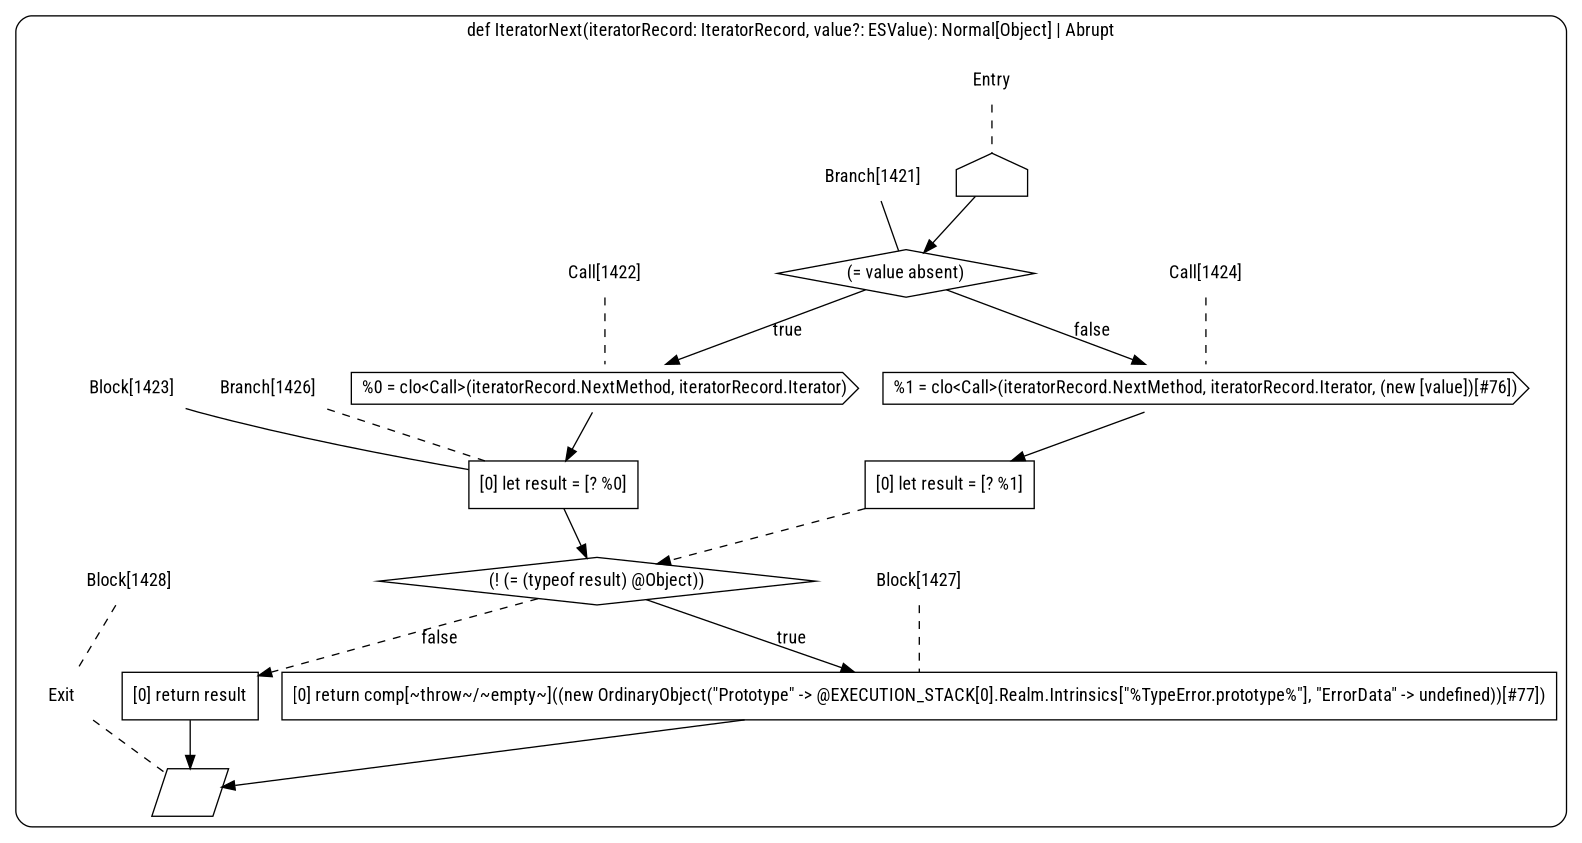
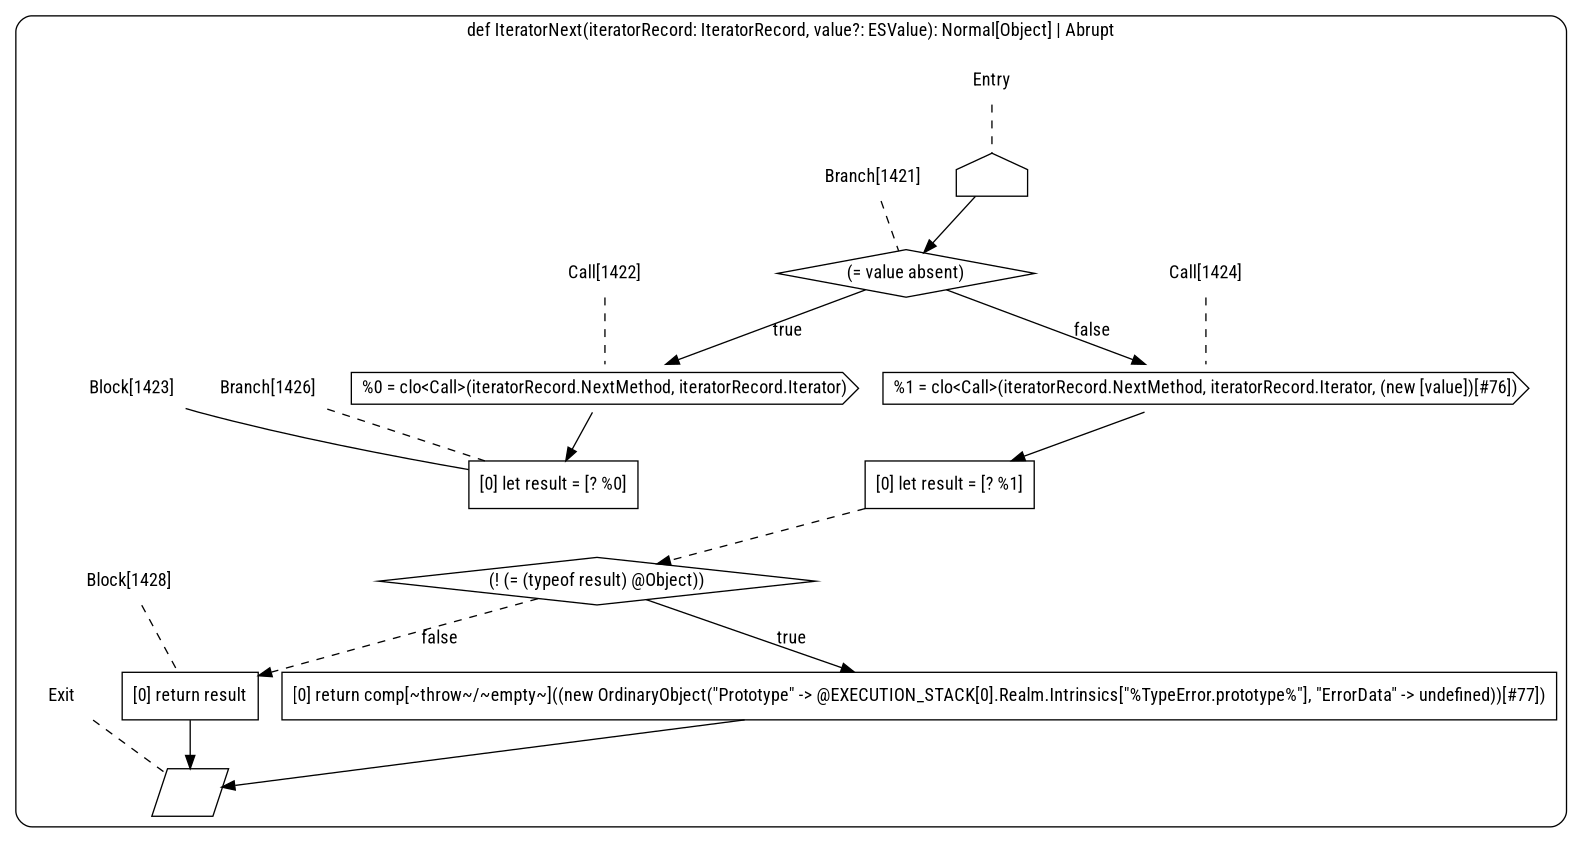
(890, 226) -> (890, 226)
(573, 527) -> none
(919, 581) -> none
(96, 639) -> (160, 639)
